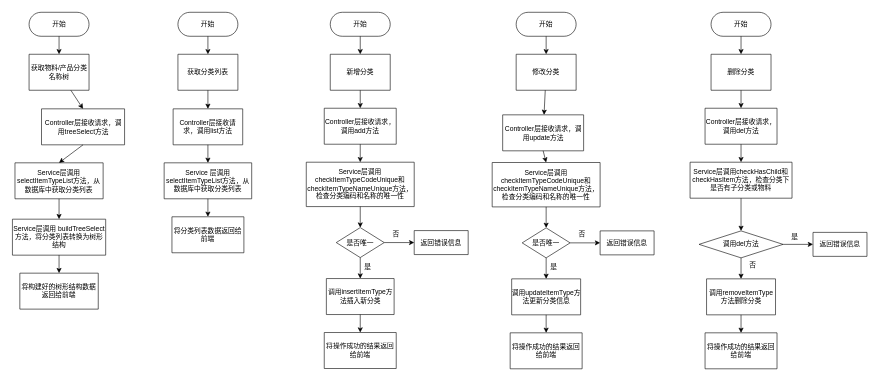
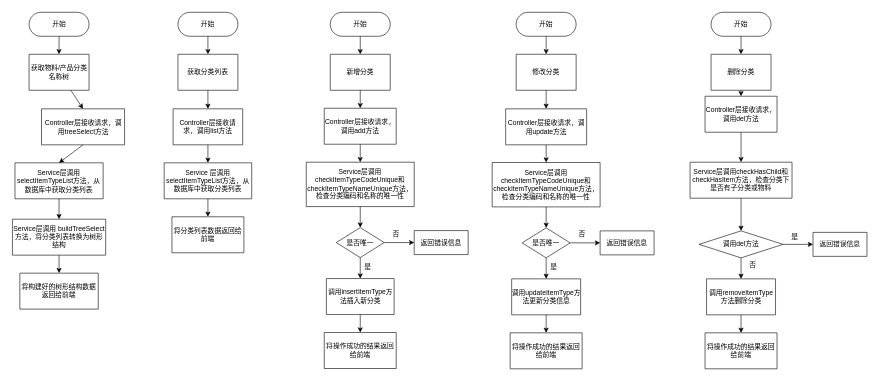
(741, 126) -> (741, 114)
(543, 133) -> (546, 127)
